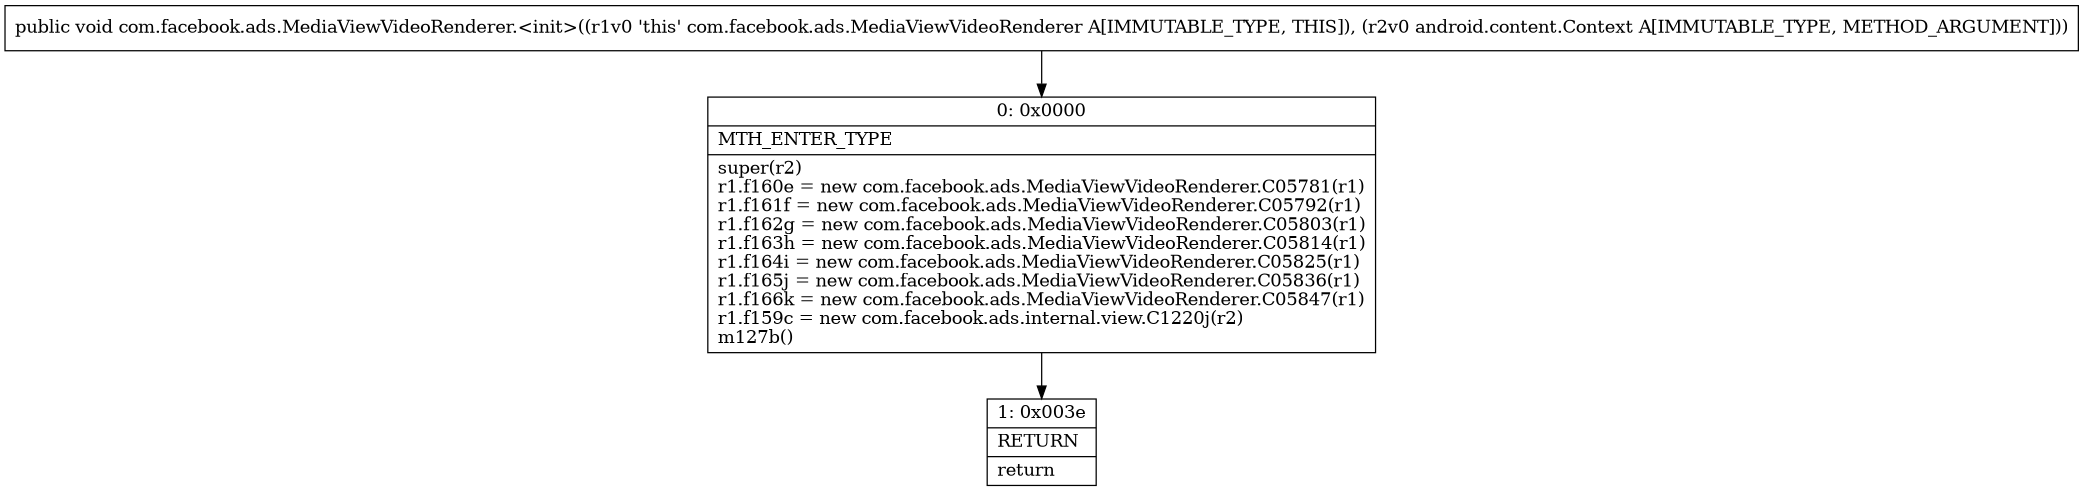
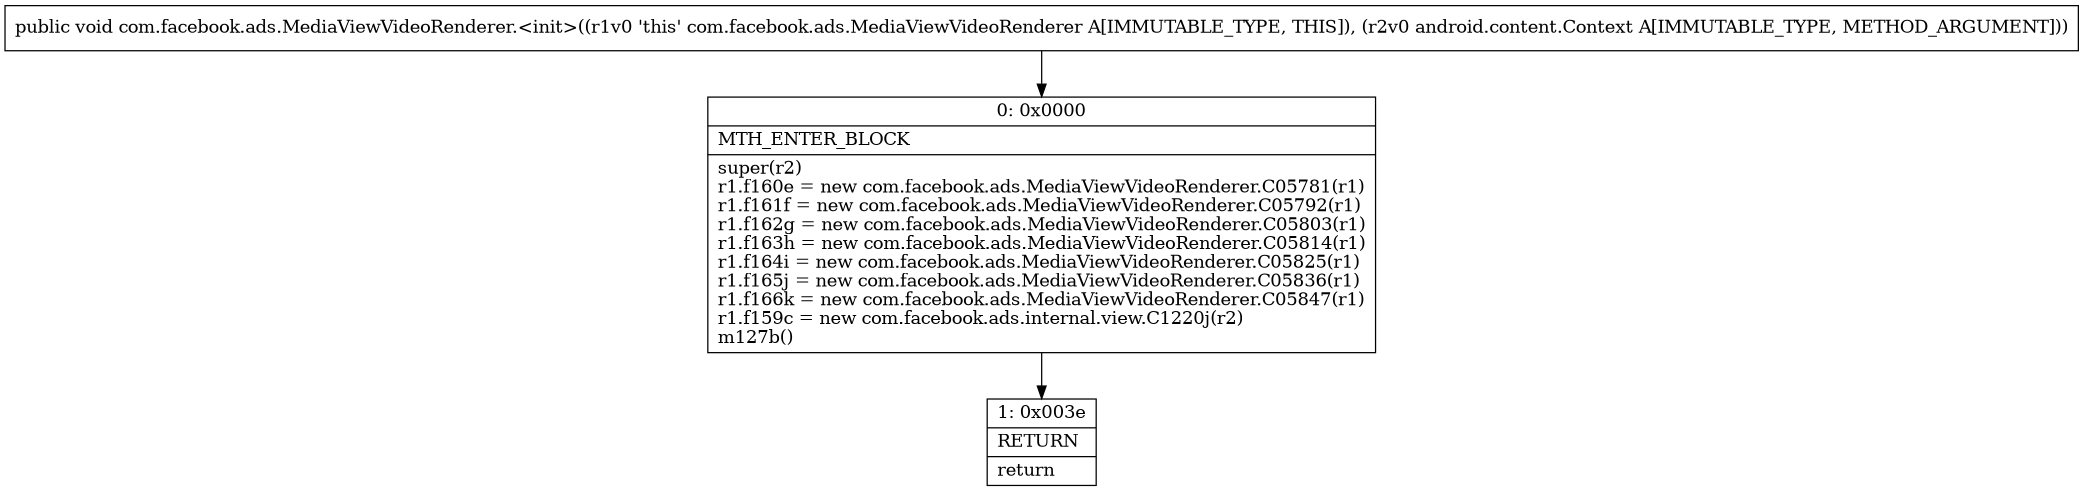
(806, 140) -> (814, 140)
